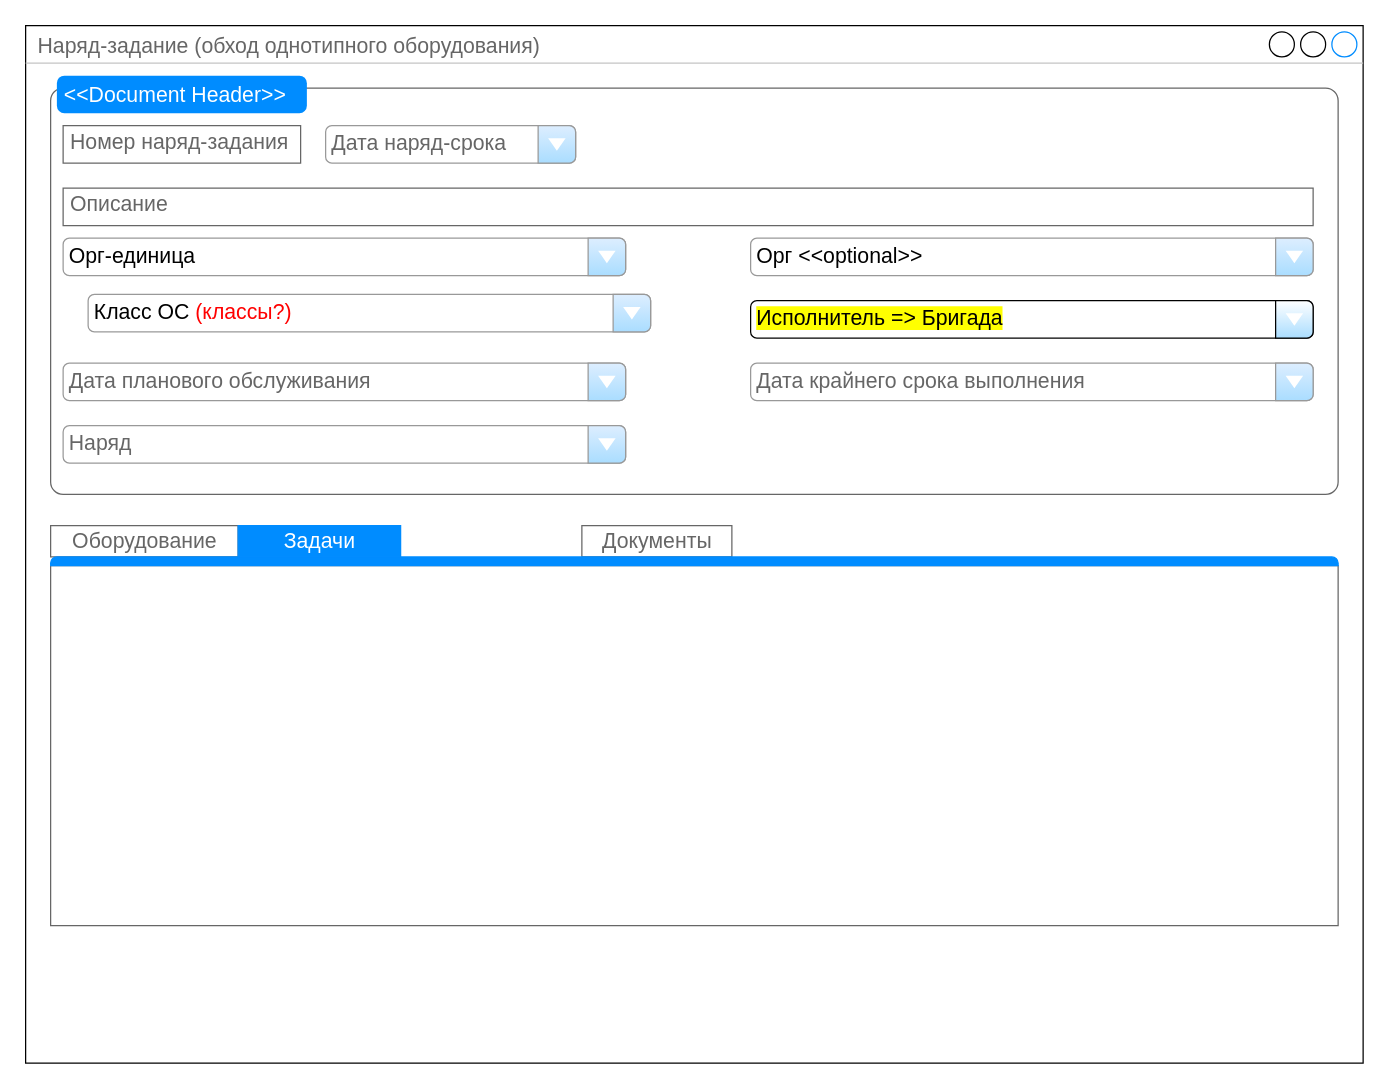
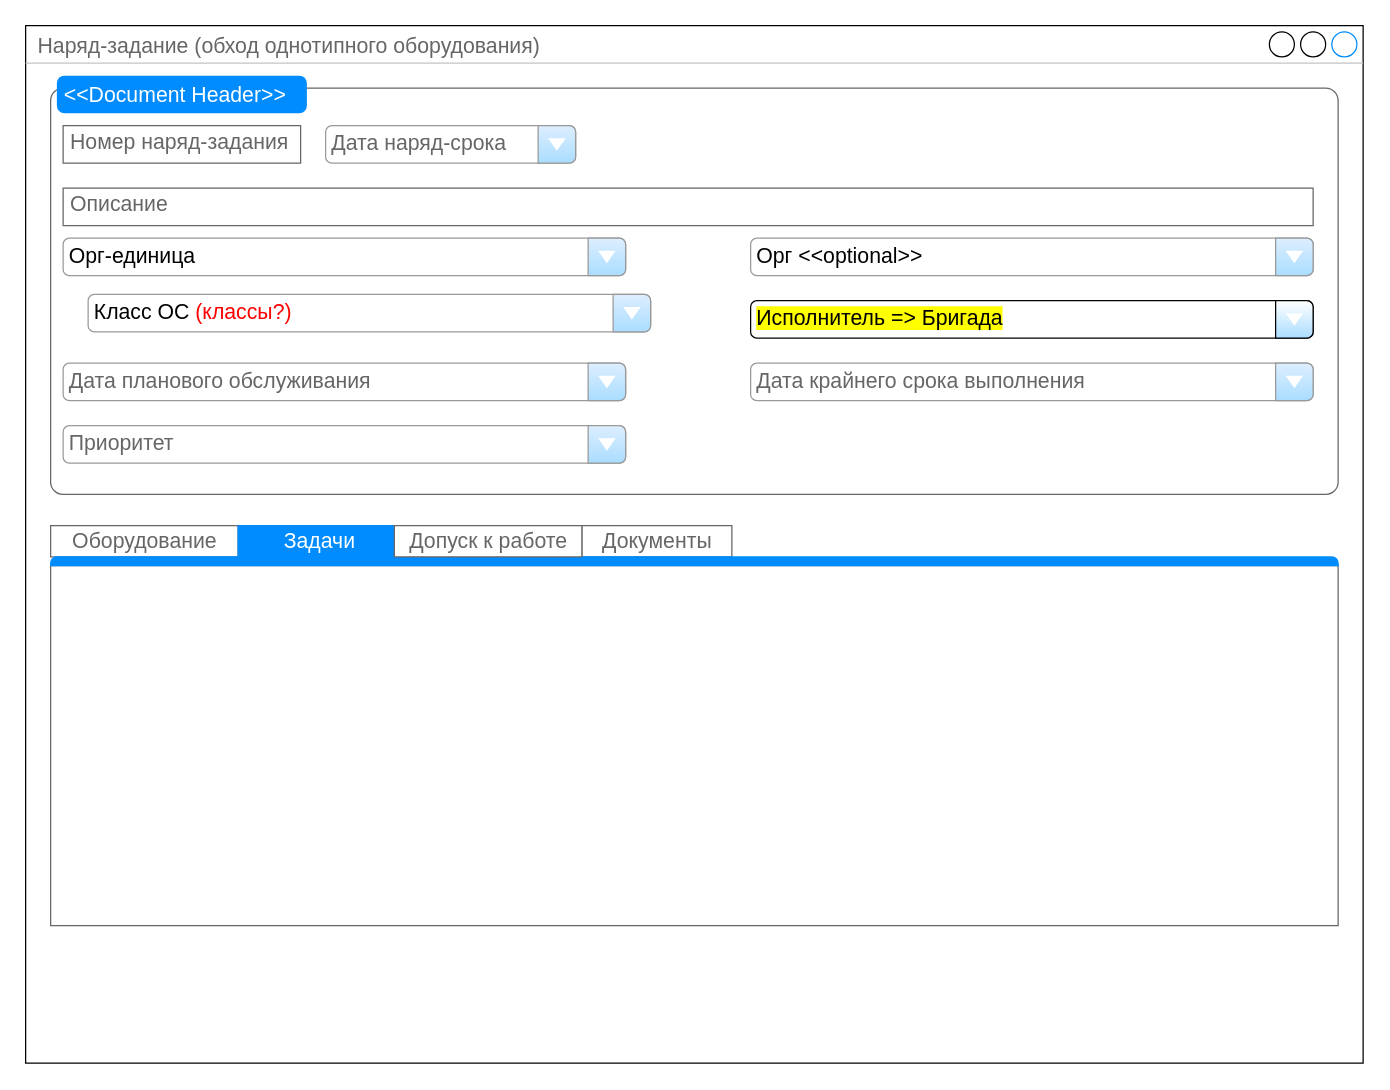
(99, 444) -> (123, 444)
none -> (488, 541)
